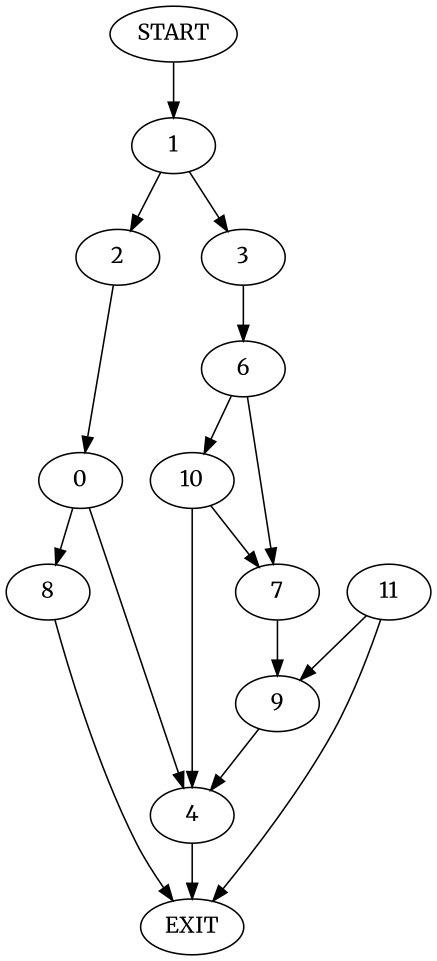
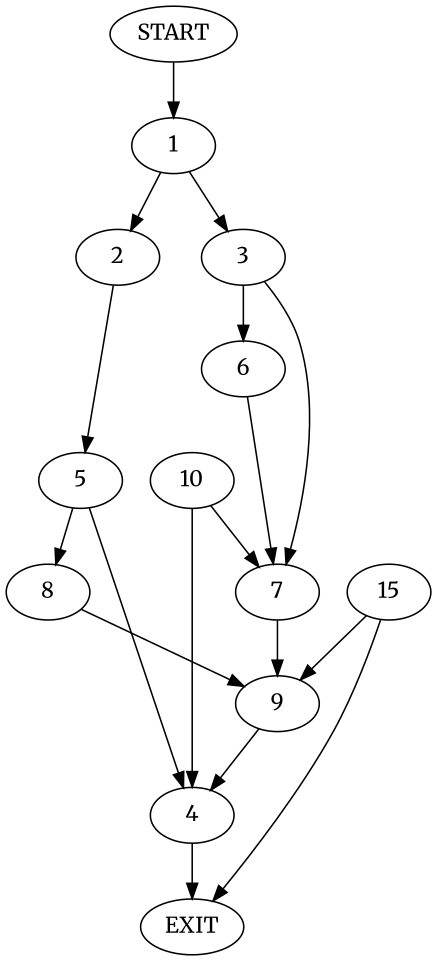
none -> (309, 411)
(221, 418) -> none
(81, 480) -> (81, 480)
(389, 592) -> (389, 592)
(100, 758) -> (156, 645)
